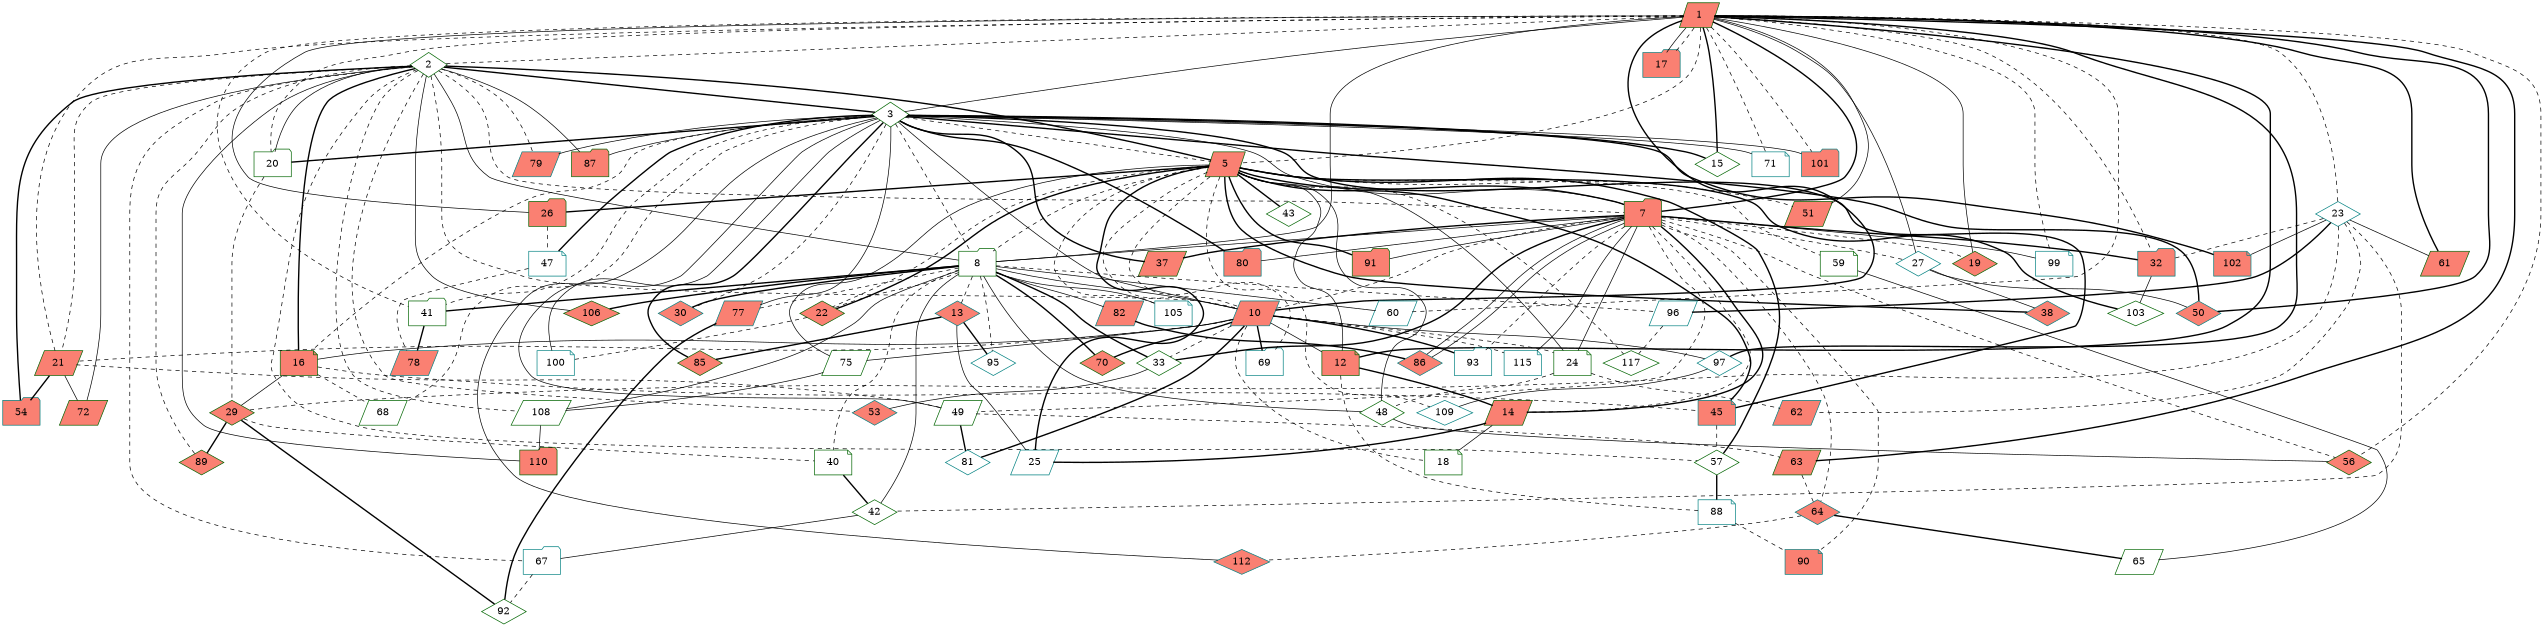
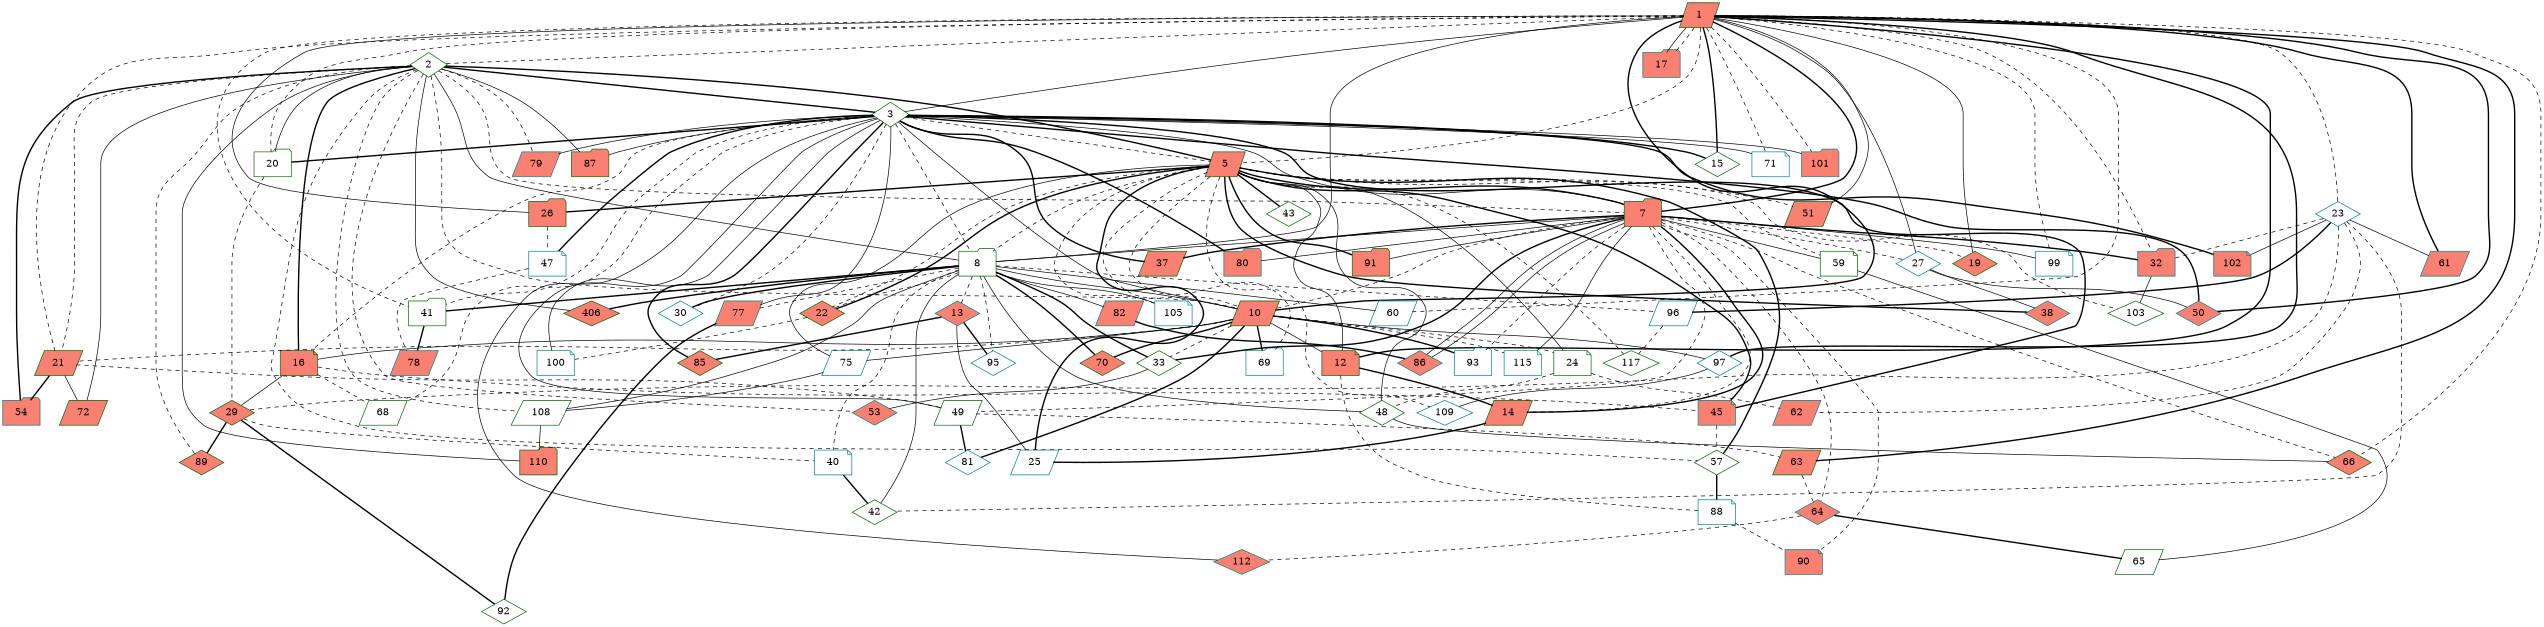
(1759, 207) -> (1759, 207)
(2445, 264) -> (2445, 264)
(1608, 289) -> (1725, 235)
(592, 313) -> (592, 313)
(681, 313) -> (681, 313)
(1255, 313) -> (1255, 313)
(846, 363) -> (846, 363)
(833, 462) -> (833, 462)
(1443, 462) -> none
(2349, 462) -> (2349, 462)
(542, 562) -> none
